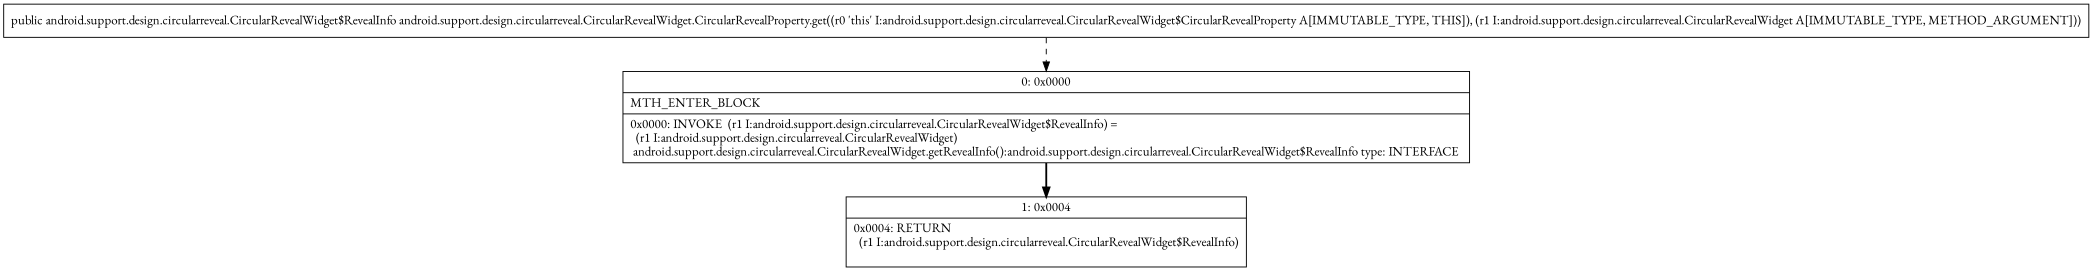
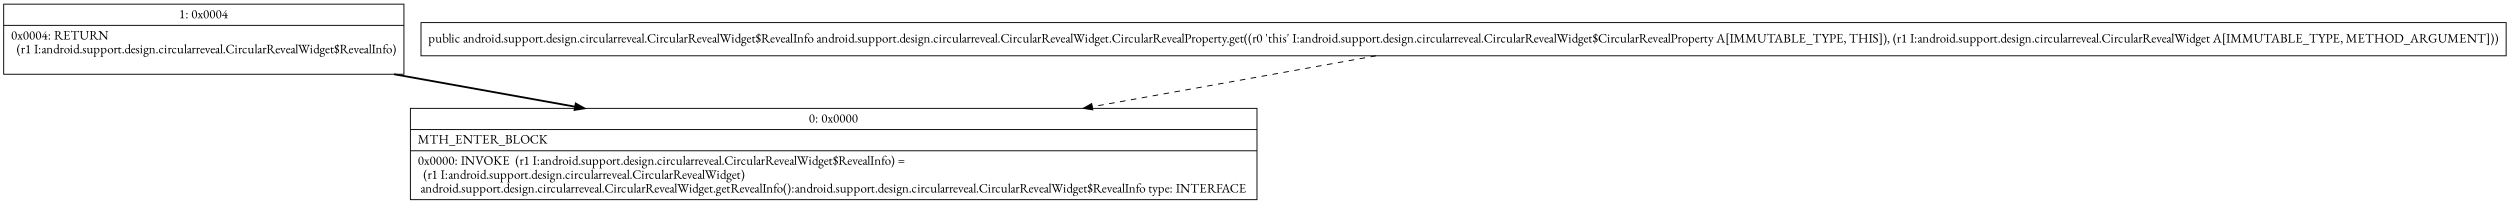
(1046, 175) -> (485, 90)
